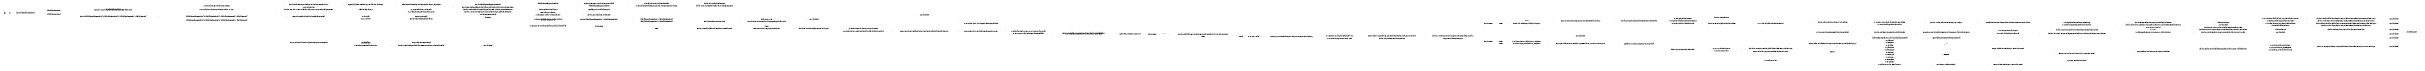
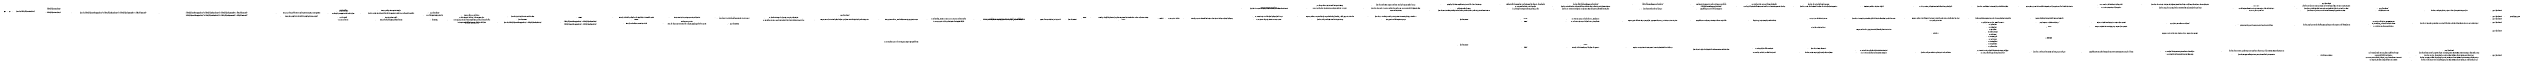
none -> (1874, 7)
(1946, 44) -> (2049, 27)
